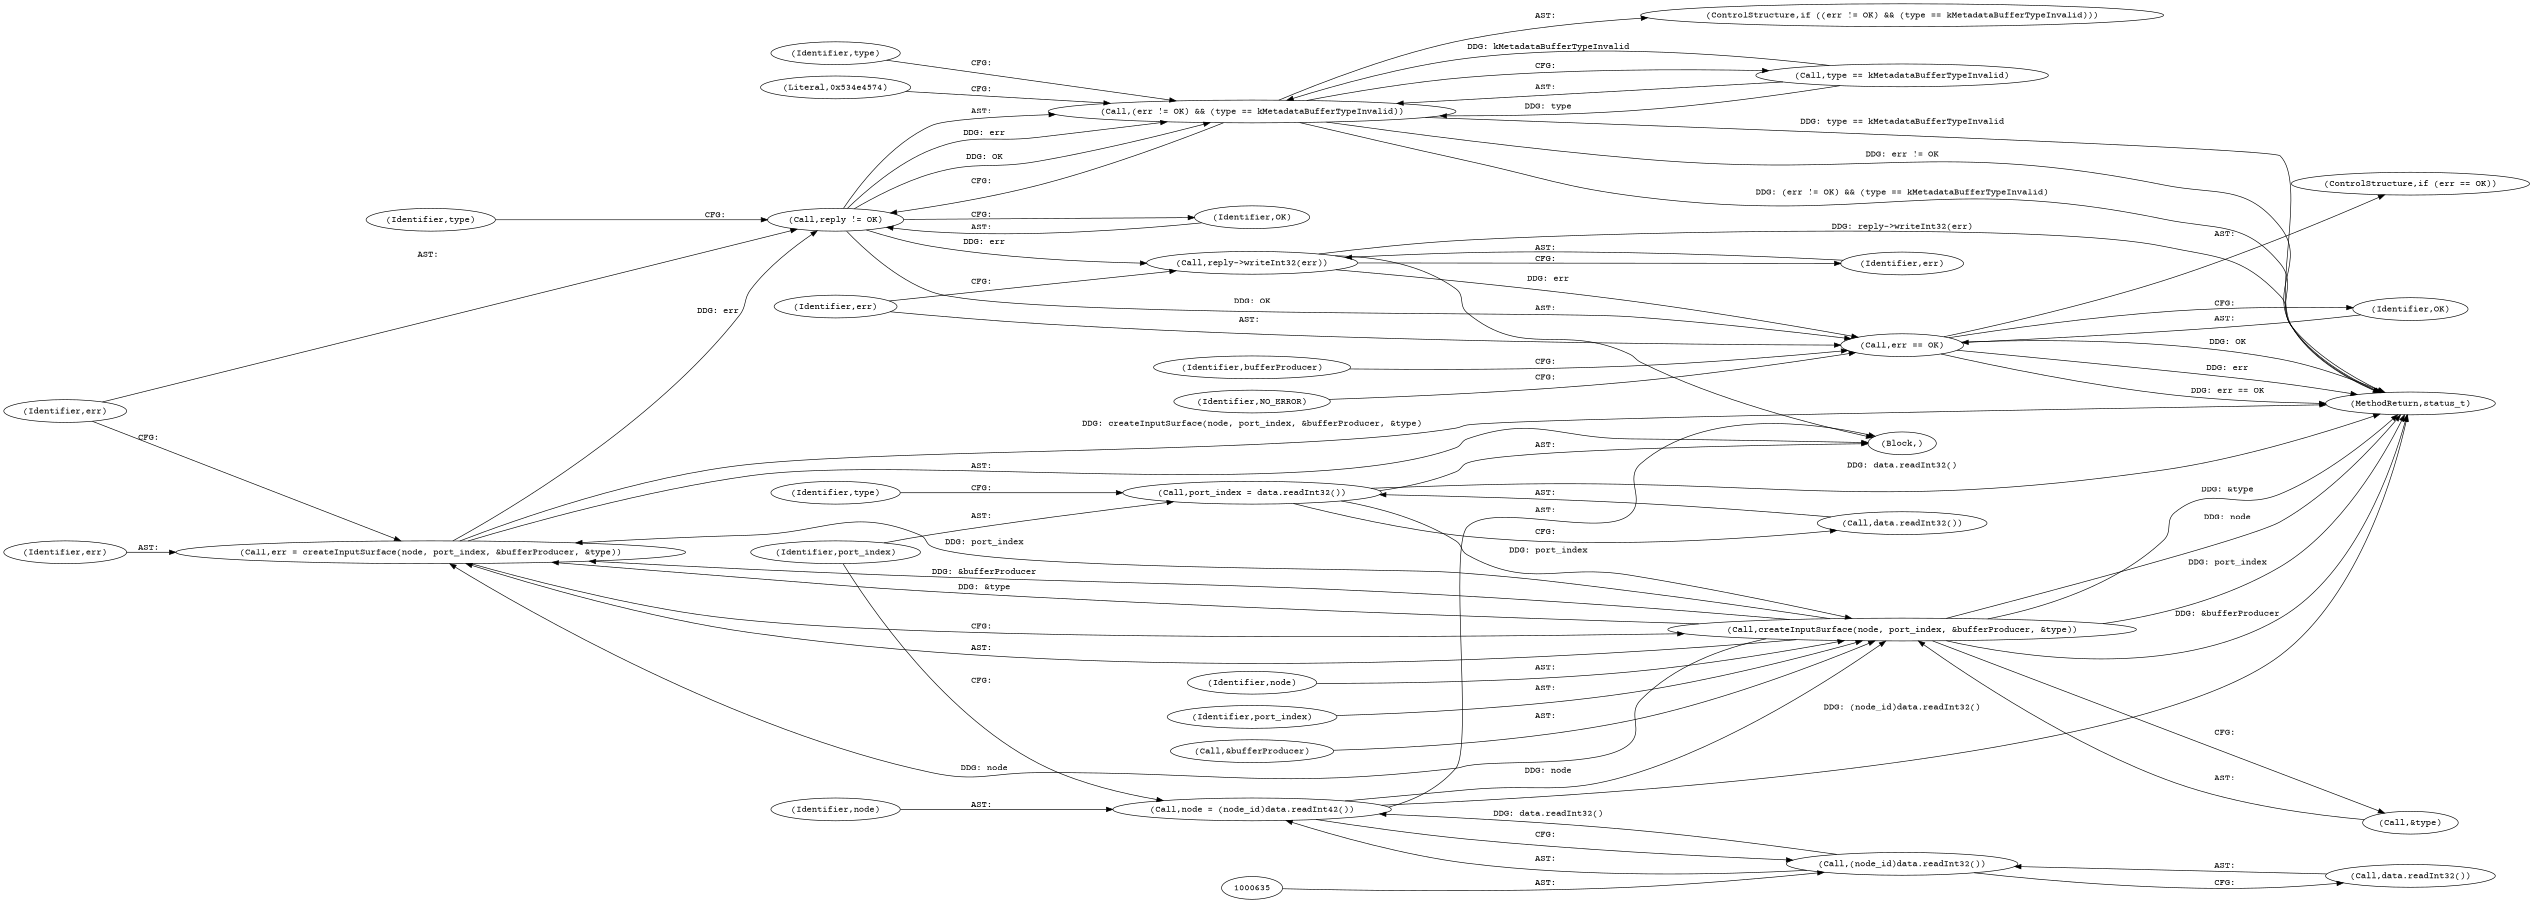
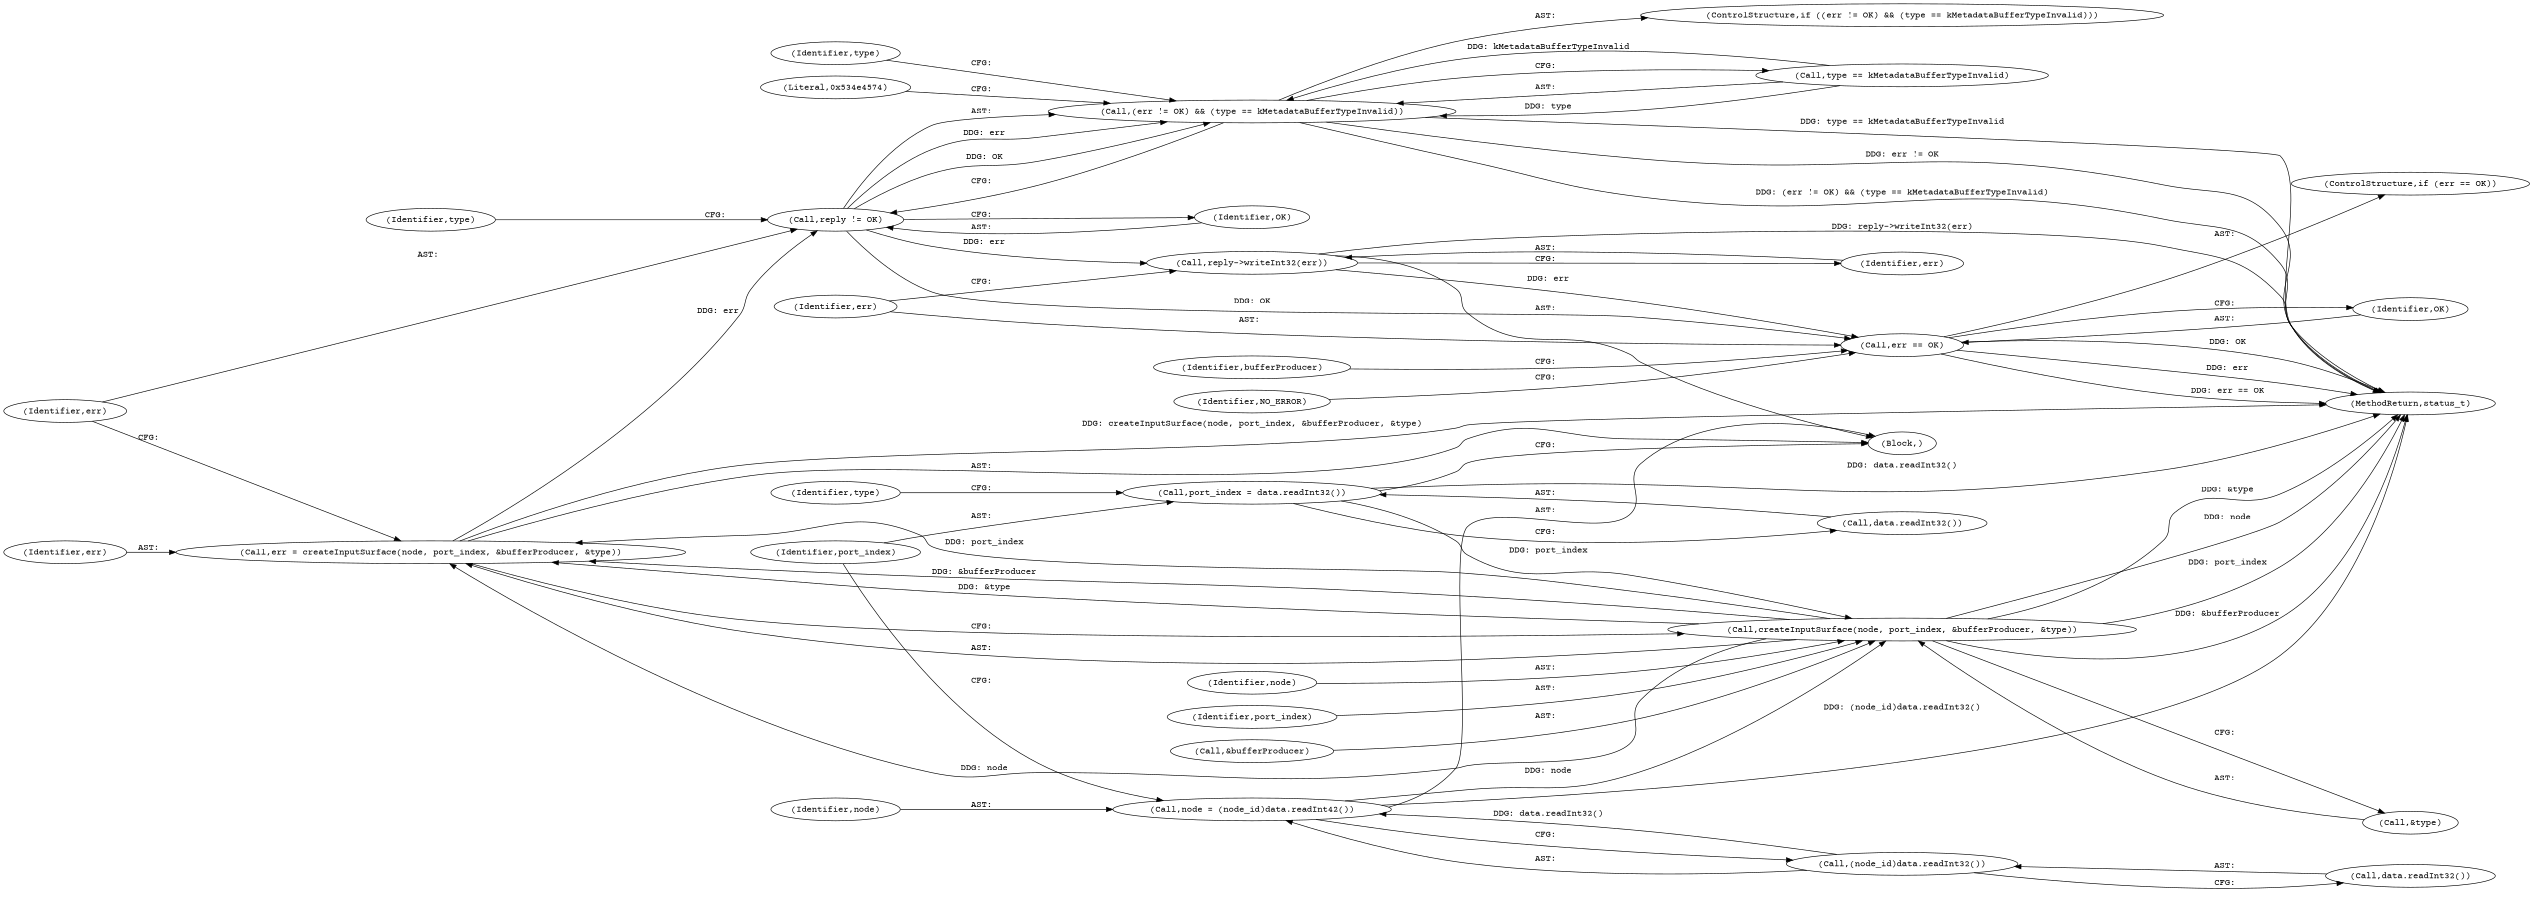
(1548, 445) -> (1548, 445)
(1252, 888) -> none
